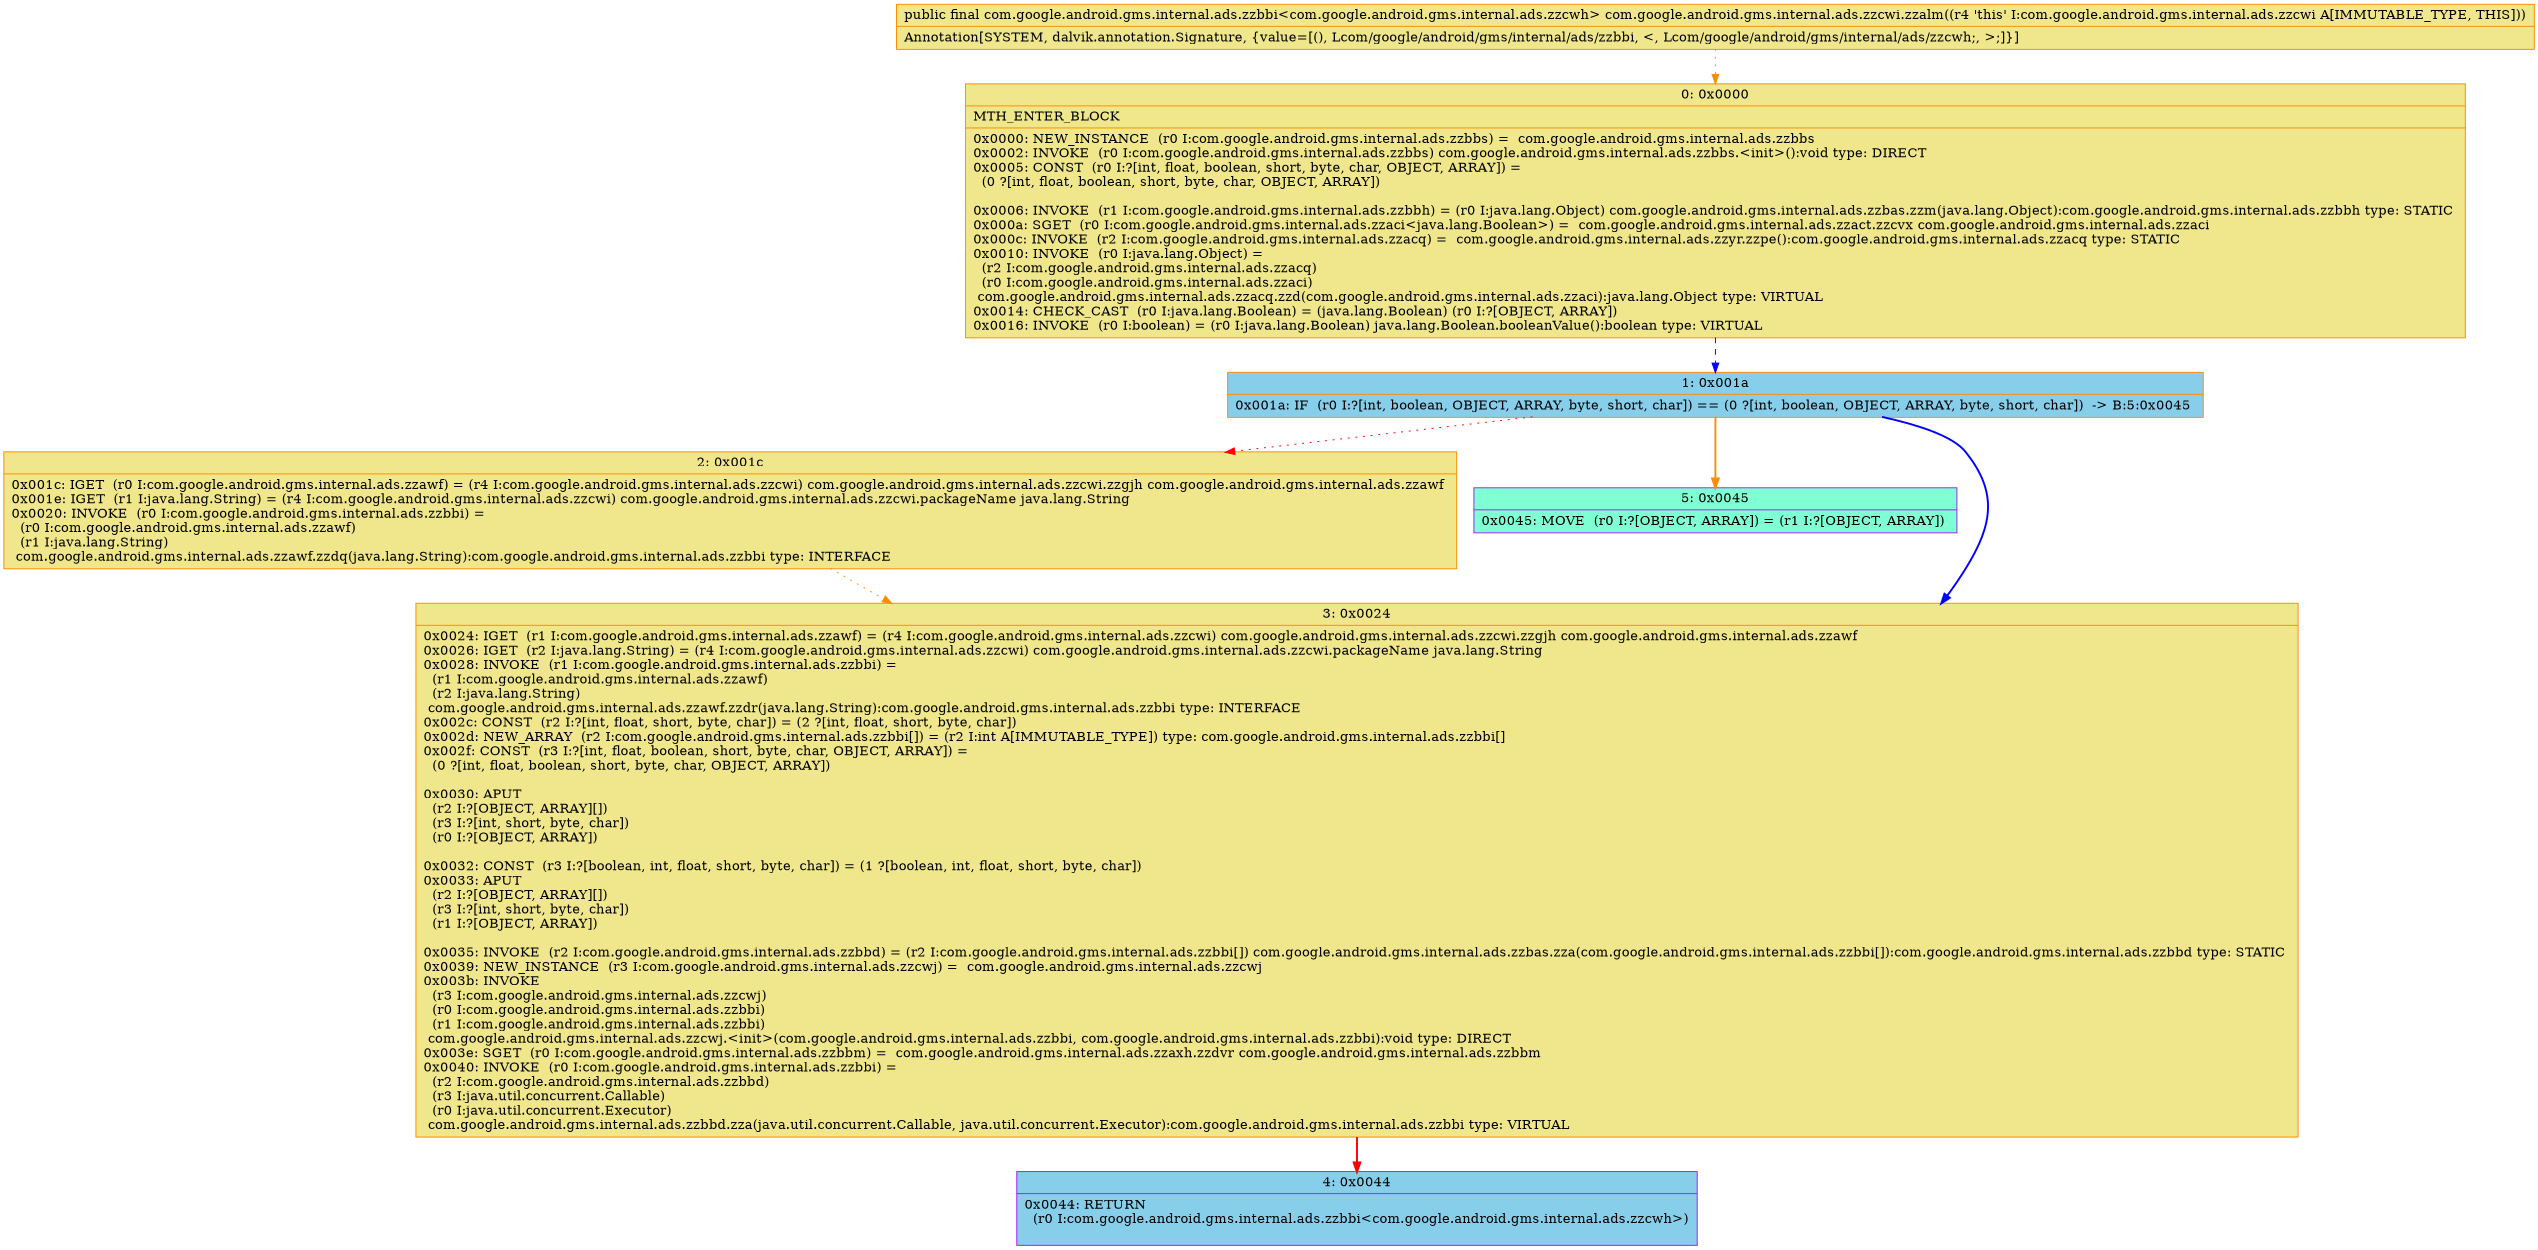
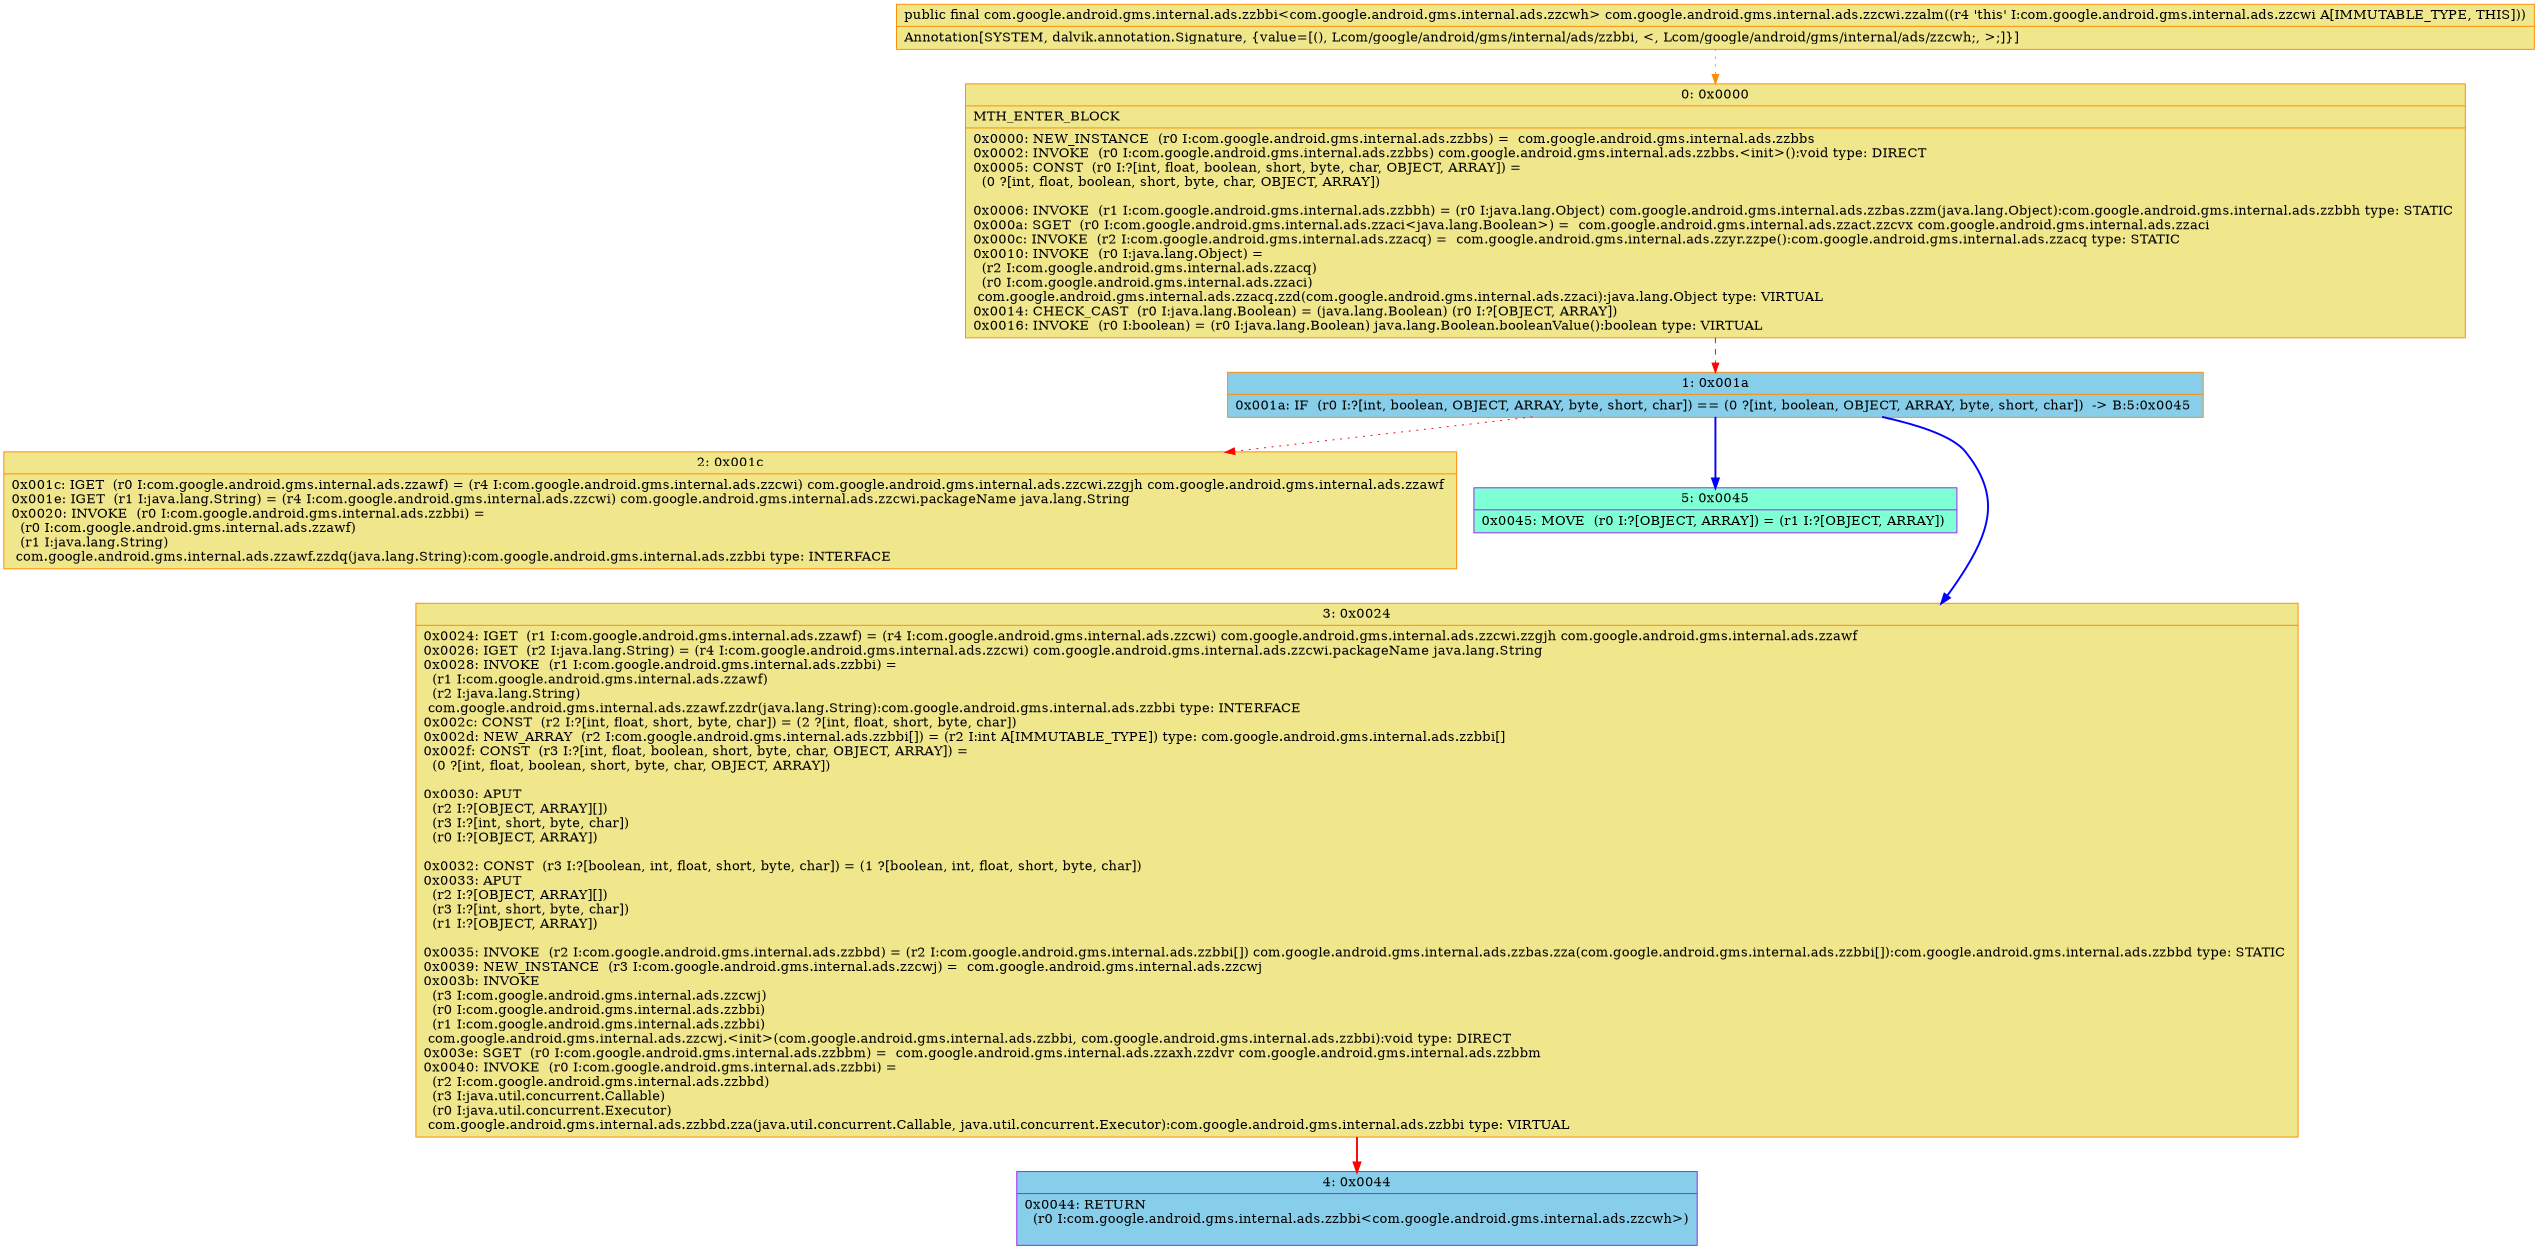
(1715, 350) -> (1715, 350)
(1715, 448) -> (1715, 448)
(857, 584) -> none
